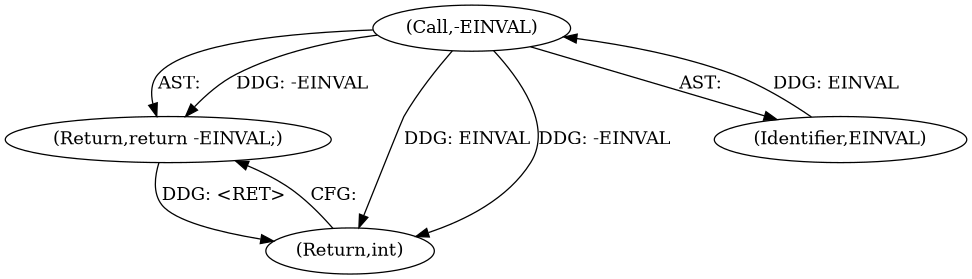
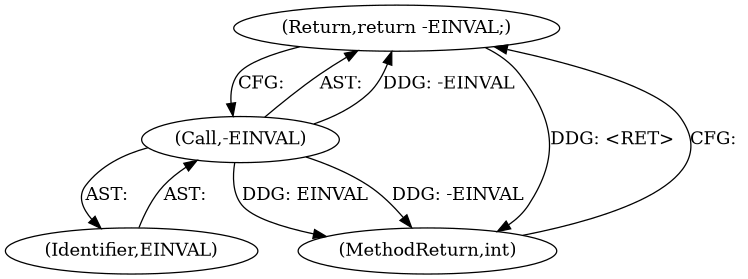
none -> (253, 63)
(836, 84) -> (188, 195)
(350, 251) -> (427, 251)
